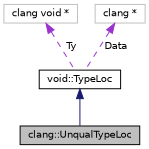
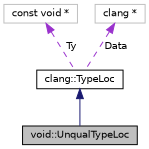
(41, 14) -> (41, 14)
(80, 79) -> (80, 79)
(80, 135) -> (80, 135)
